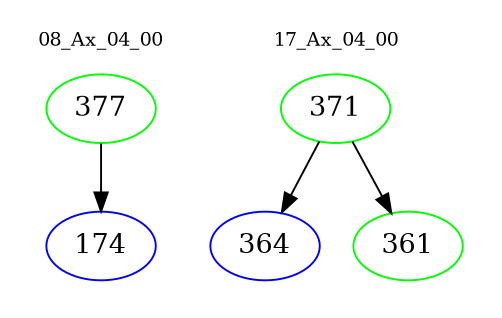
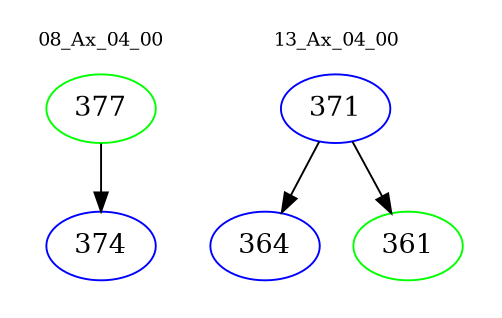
(337, 41) -> (337, 41)
(336, 109) -> (336, 109)
(101, 246) -> (101, 246)
